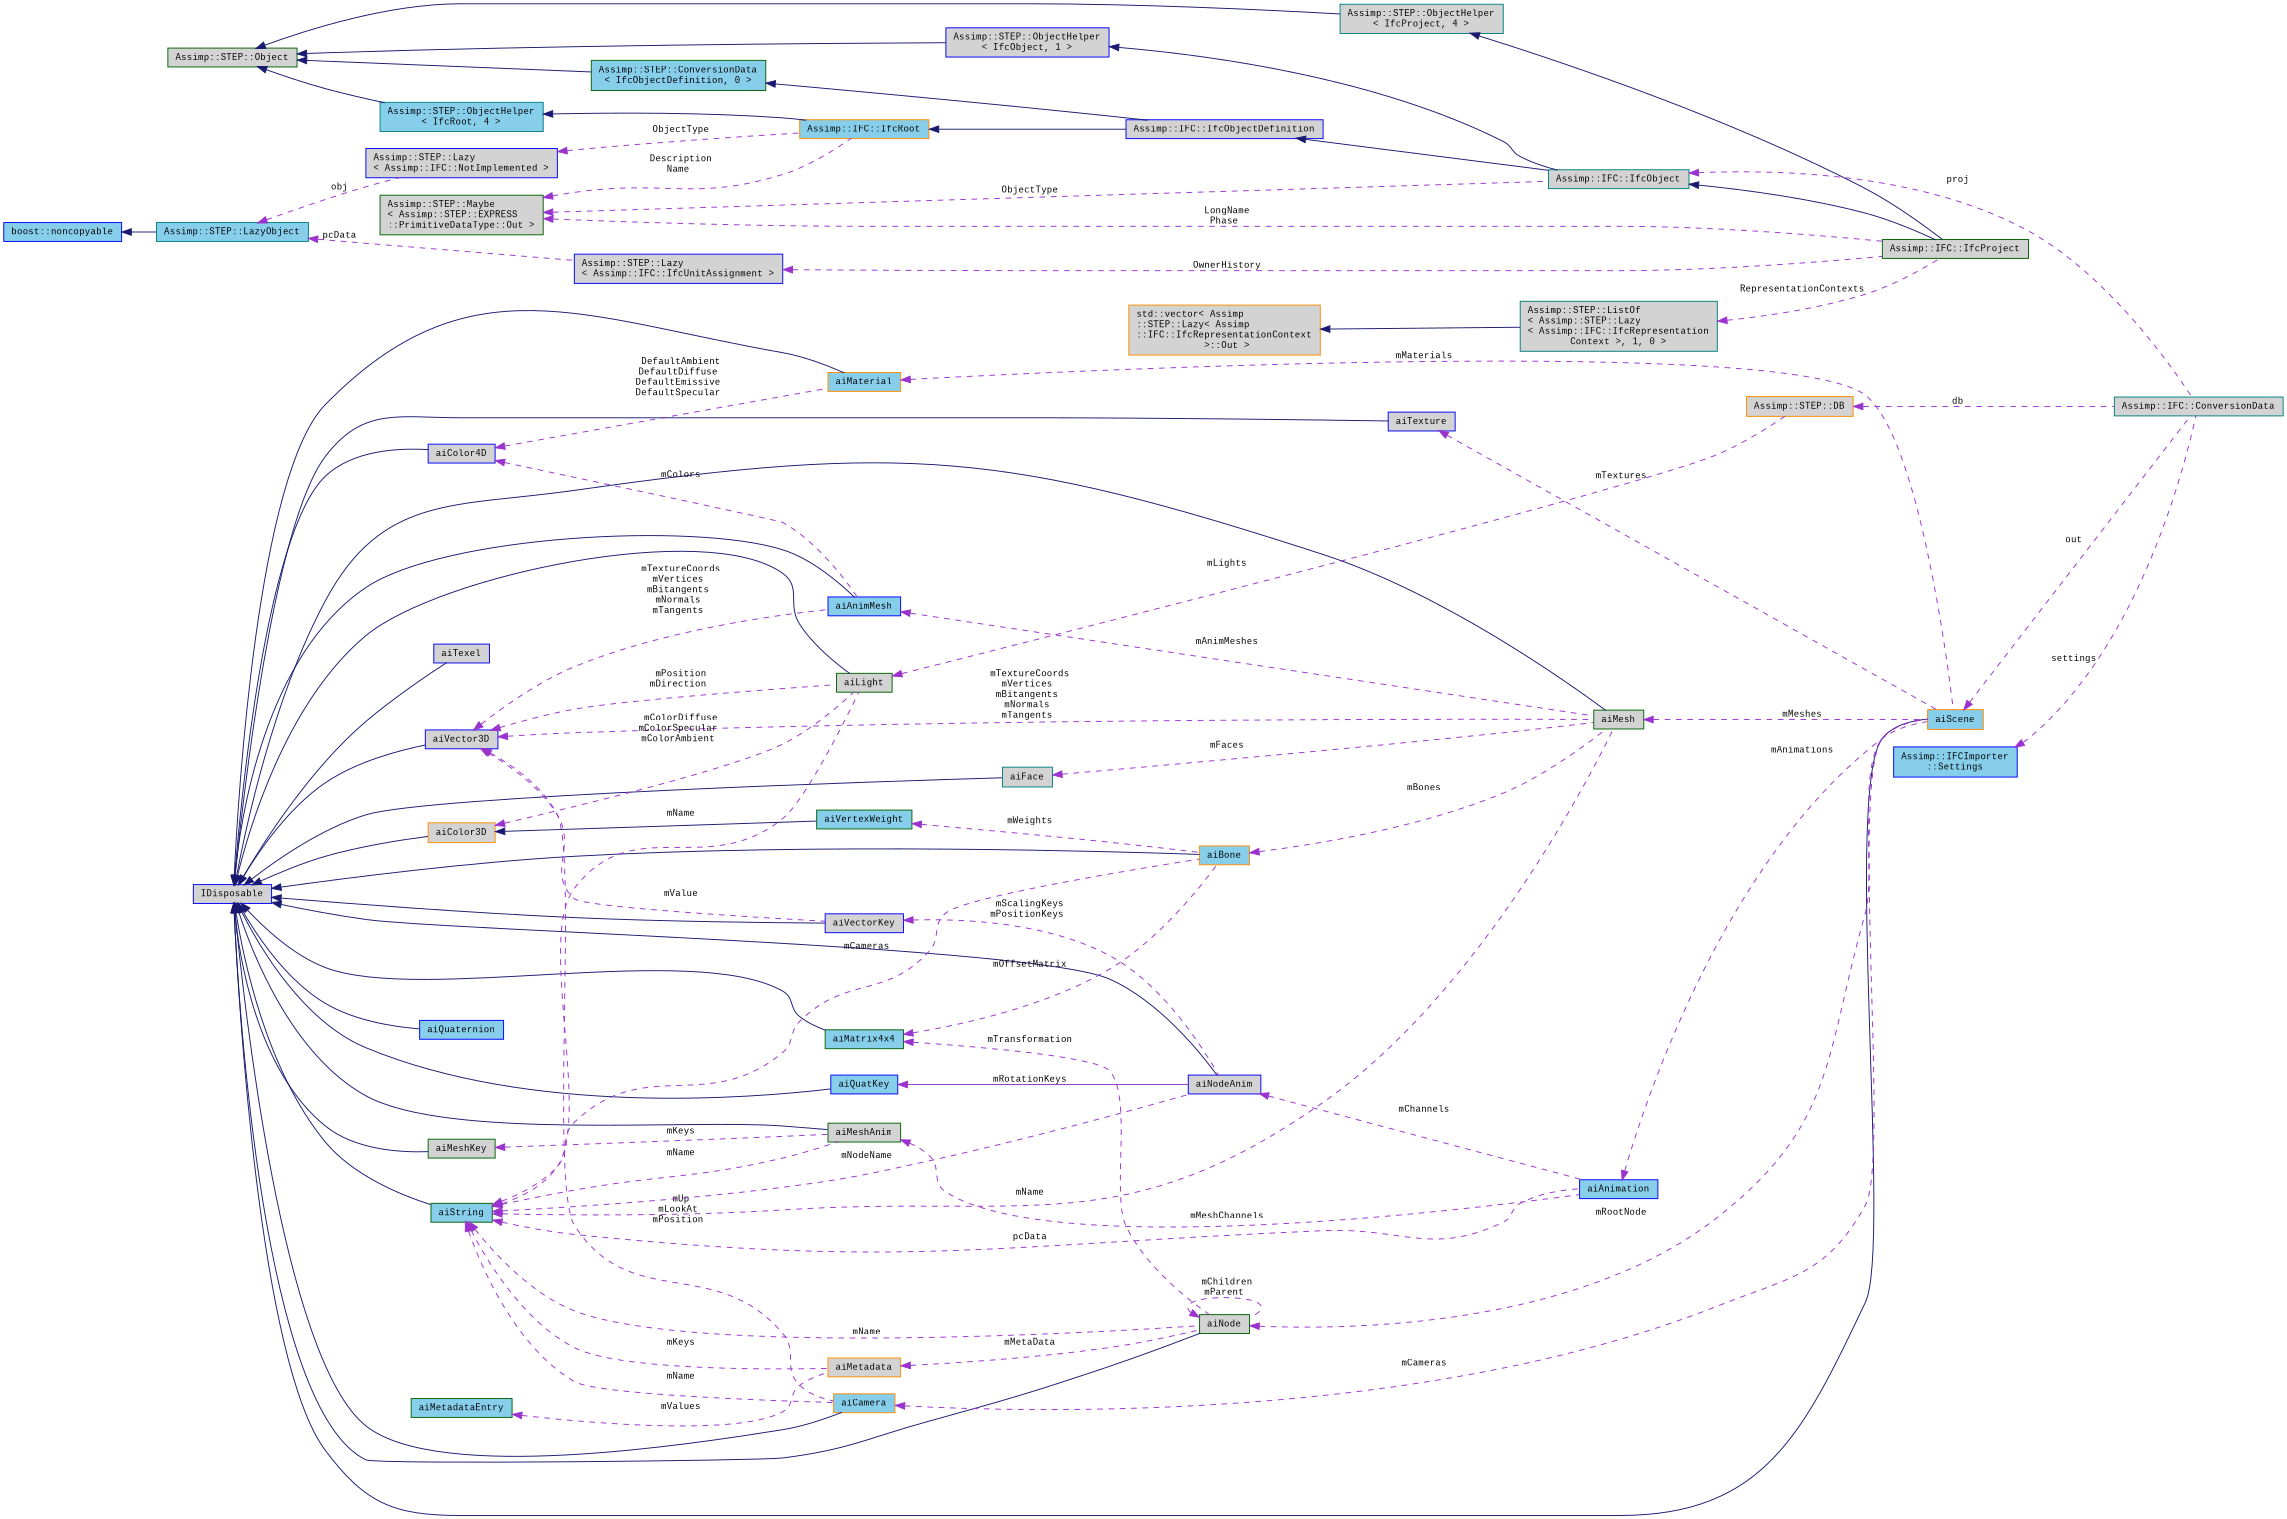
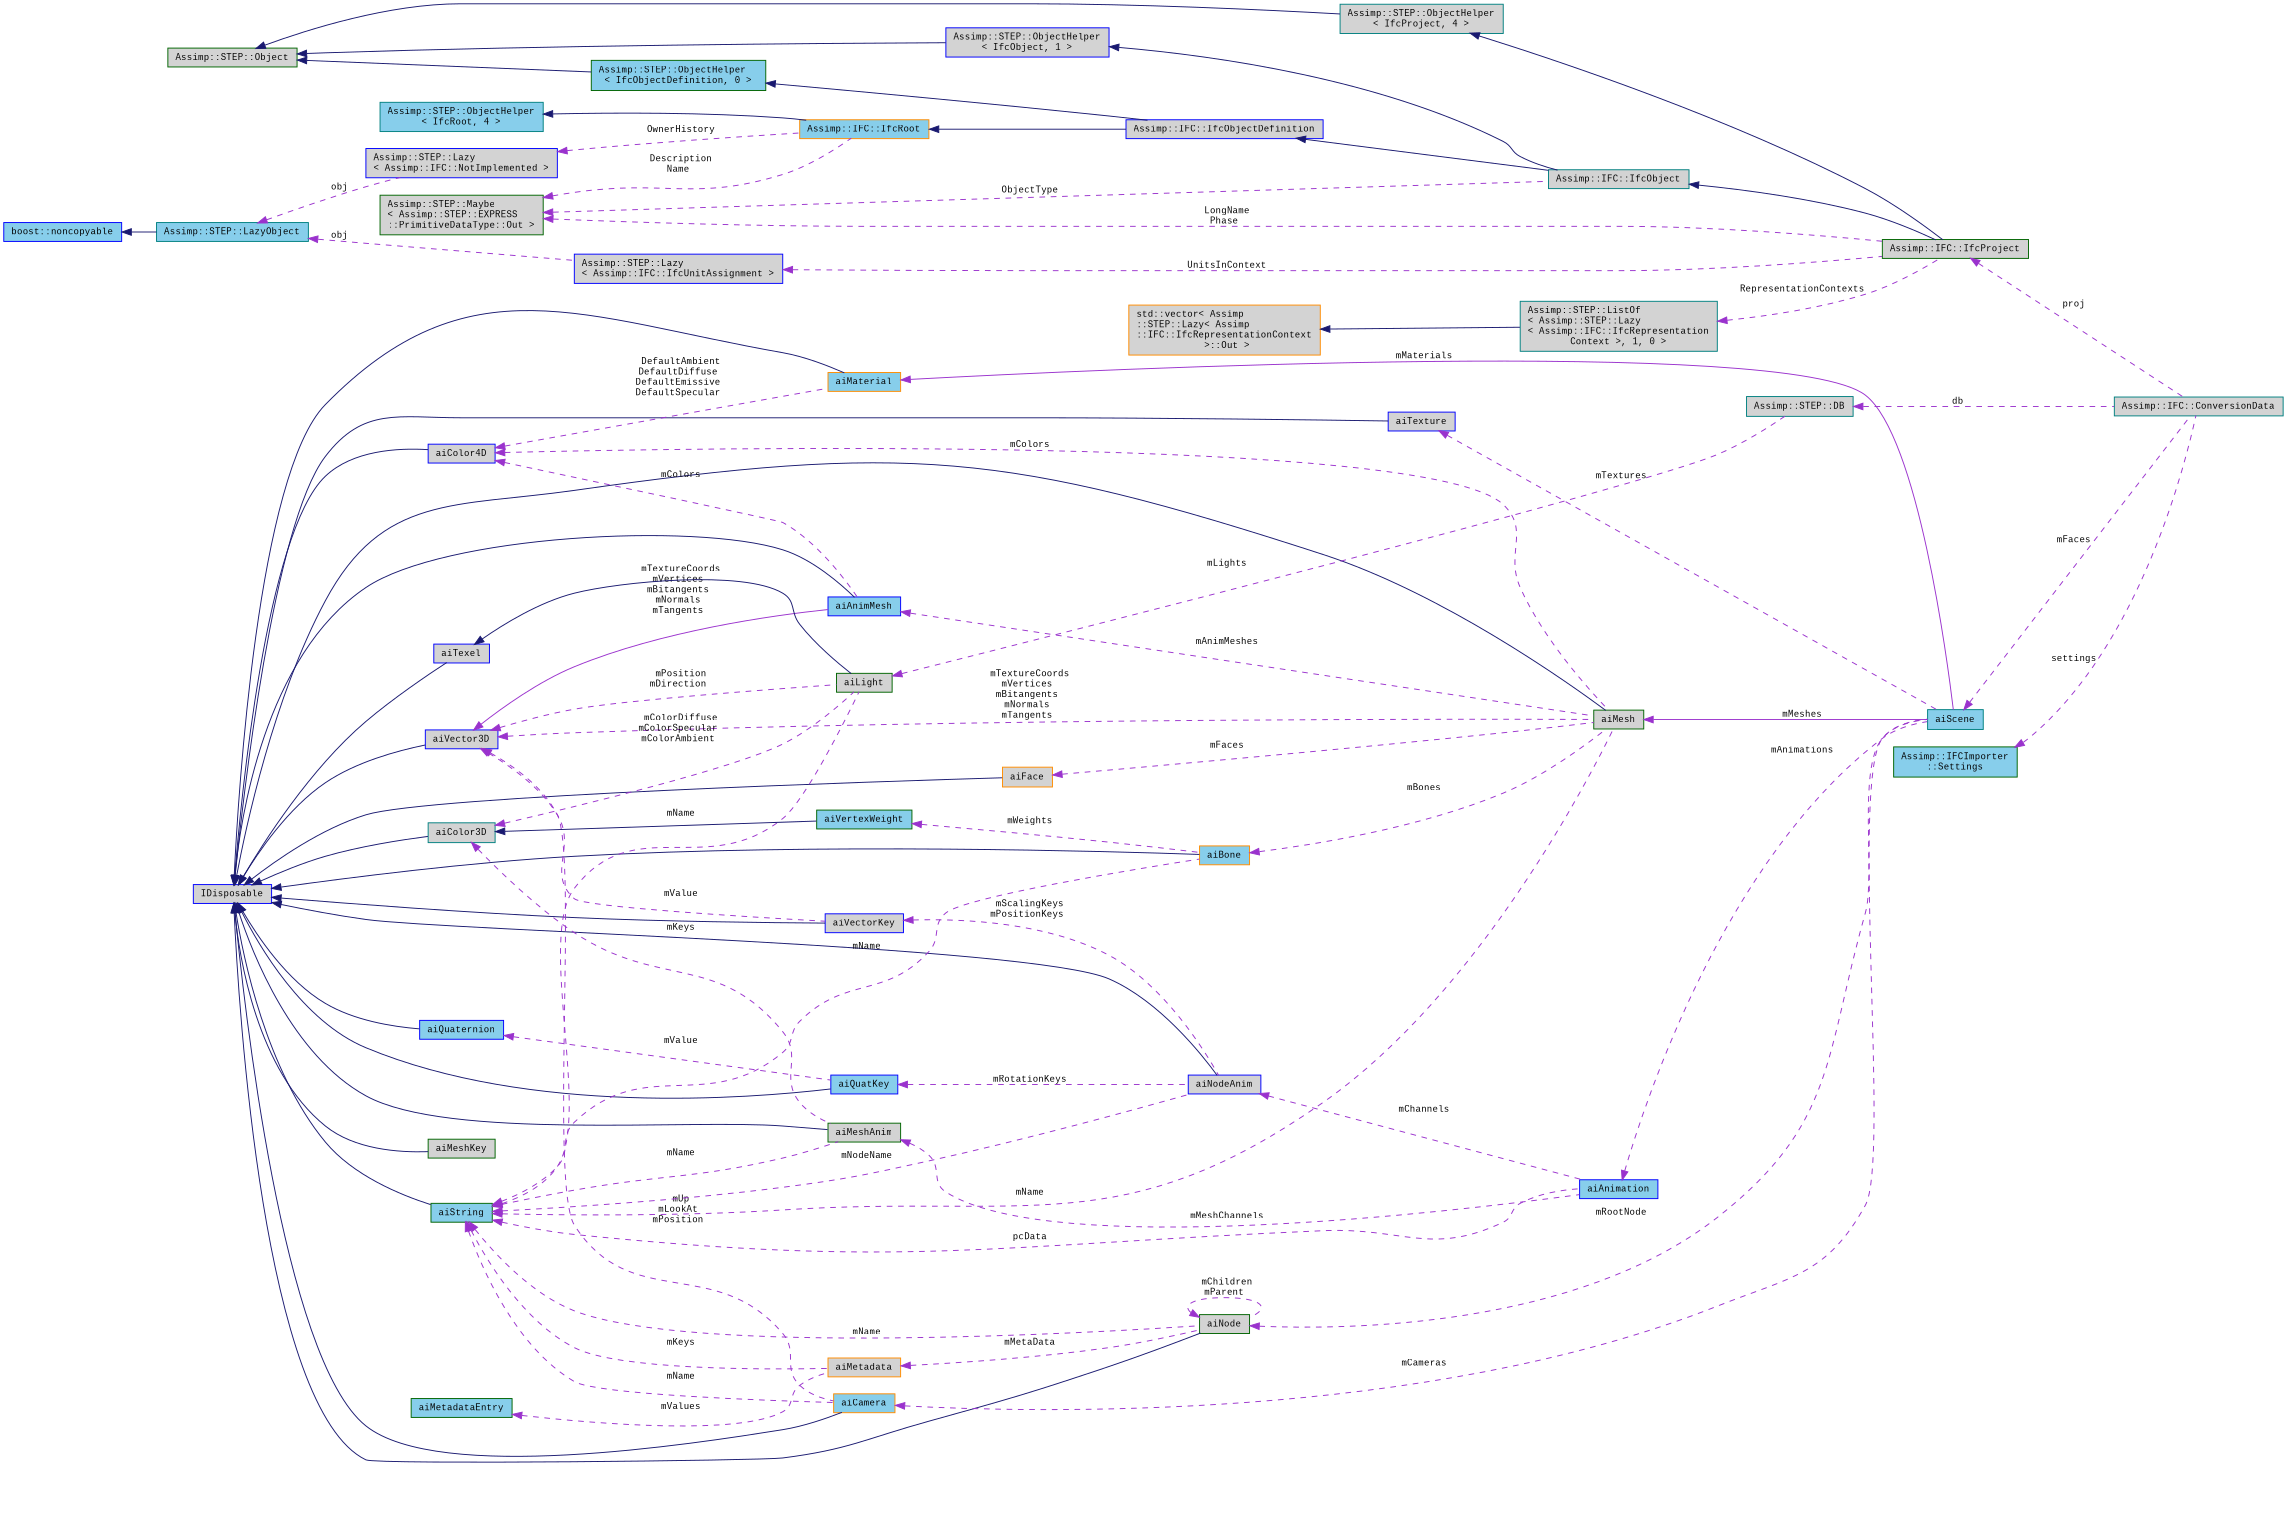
(679, 75) -> (679, 75)
(325, 89) -> none
(679, 130) -> (679, 130)
(1981, 210) -> (2081, 330)
(337, 235) -> (337, 235)
(1225, 265) -> (1225, 265)
(1555, 362) -> (1555, 362)
(1800, 406) -> (1800, 406)
none -> (1127, 453)
(2071, 540) -> (2071, 540)
(496, 579) -> (681, 580)
(646, 643) -> (646, 643)
(1790, 720) -> (1790, 720)
(1955, 720) -> (1955, 720)
(1955, 762) -> (1955, 762)
(1027, 777) -> (1027, 777)
(462, 833) -> (462, 833)
(864, 946) -> (864, 946)
(864, 1039) -> none
none -> (672, 1058)
(1048, 1085) -> (1048, 1085)
(666, 1141) -> (677, 971)
(1170, 1515) -> none
